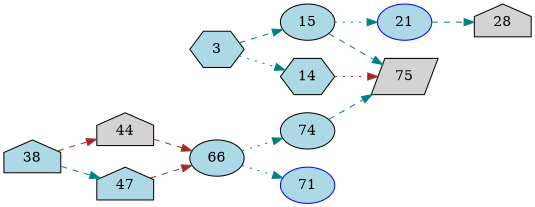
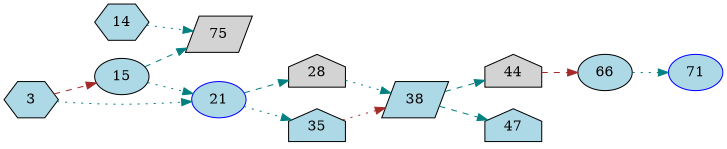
(256, 38) -> (70, 90)
(257, 61) -> (119, 104)
(351, 77) -> (165, 28)
none -> (363, 85)
none -> (317, 127)
(308, 131) -> none
(72, 146) -> (460, 87)
(32, 158) -> (415, 100)
(166, 173) -> none
